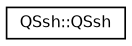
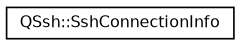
(66, 23) -> (120, 23)
